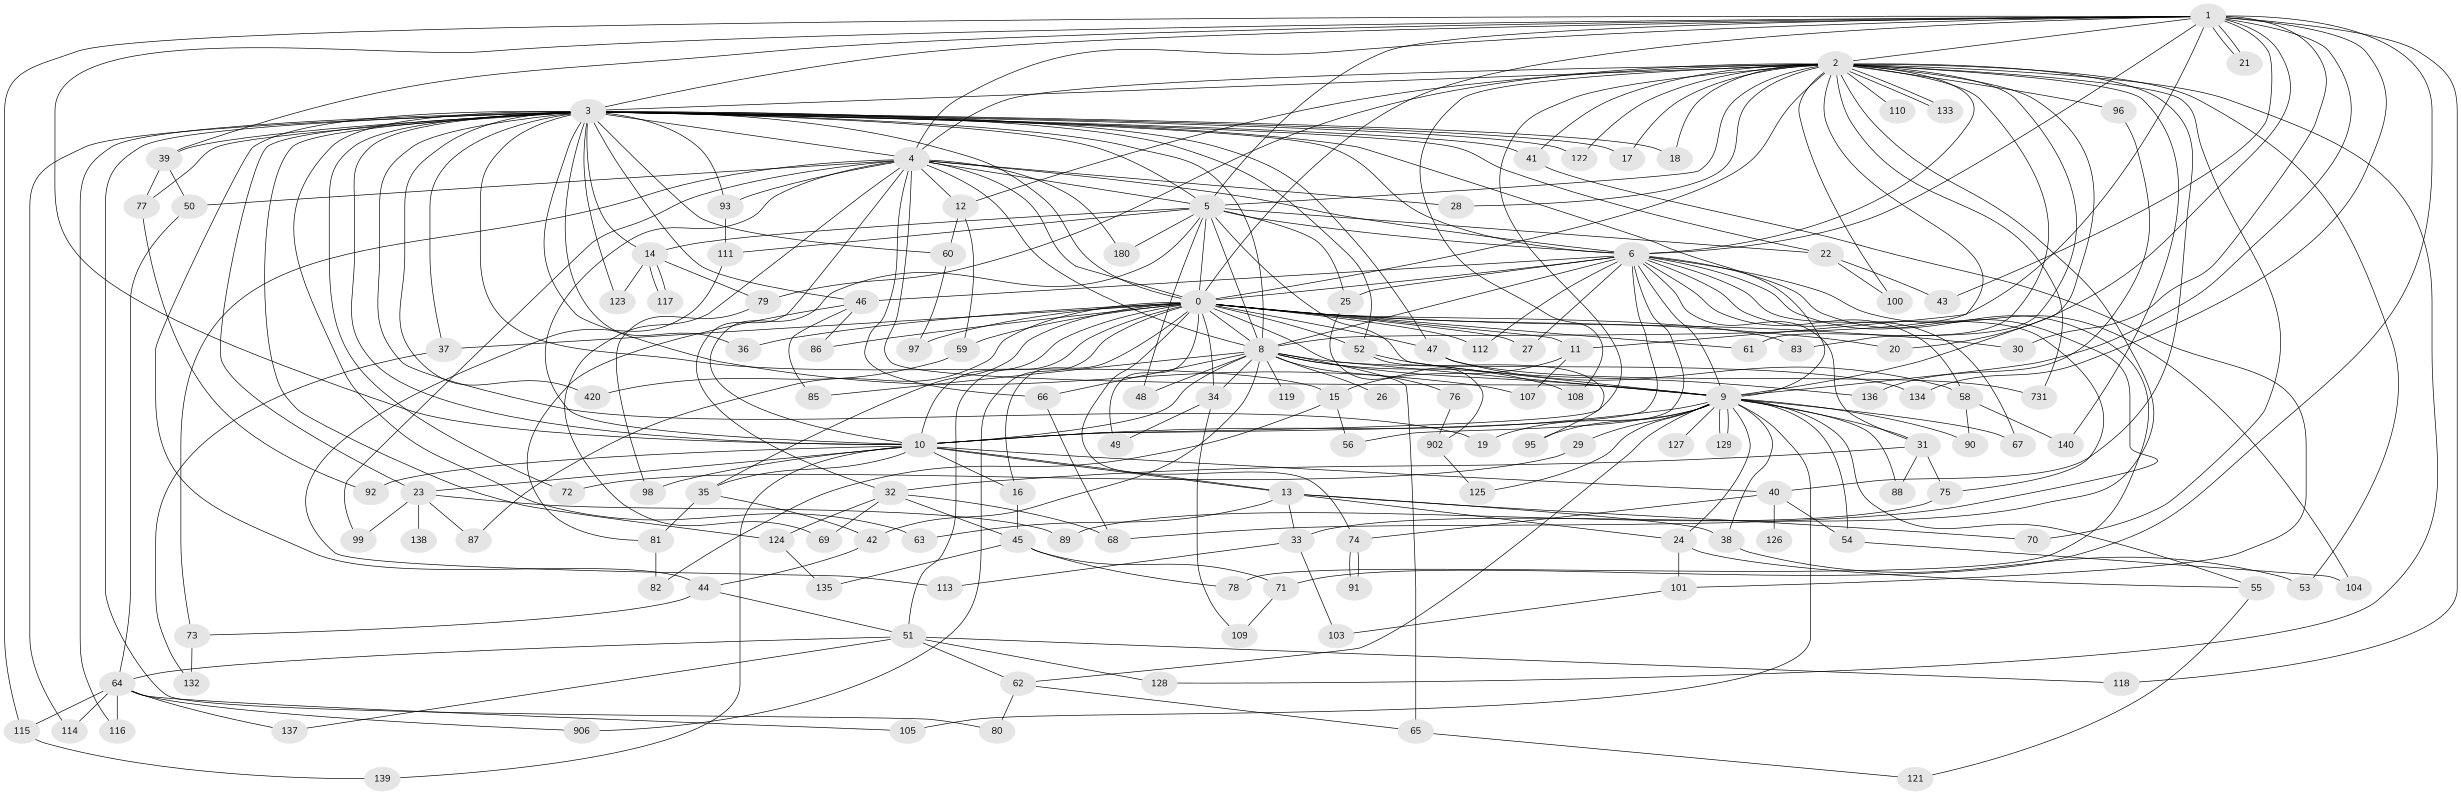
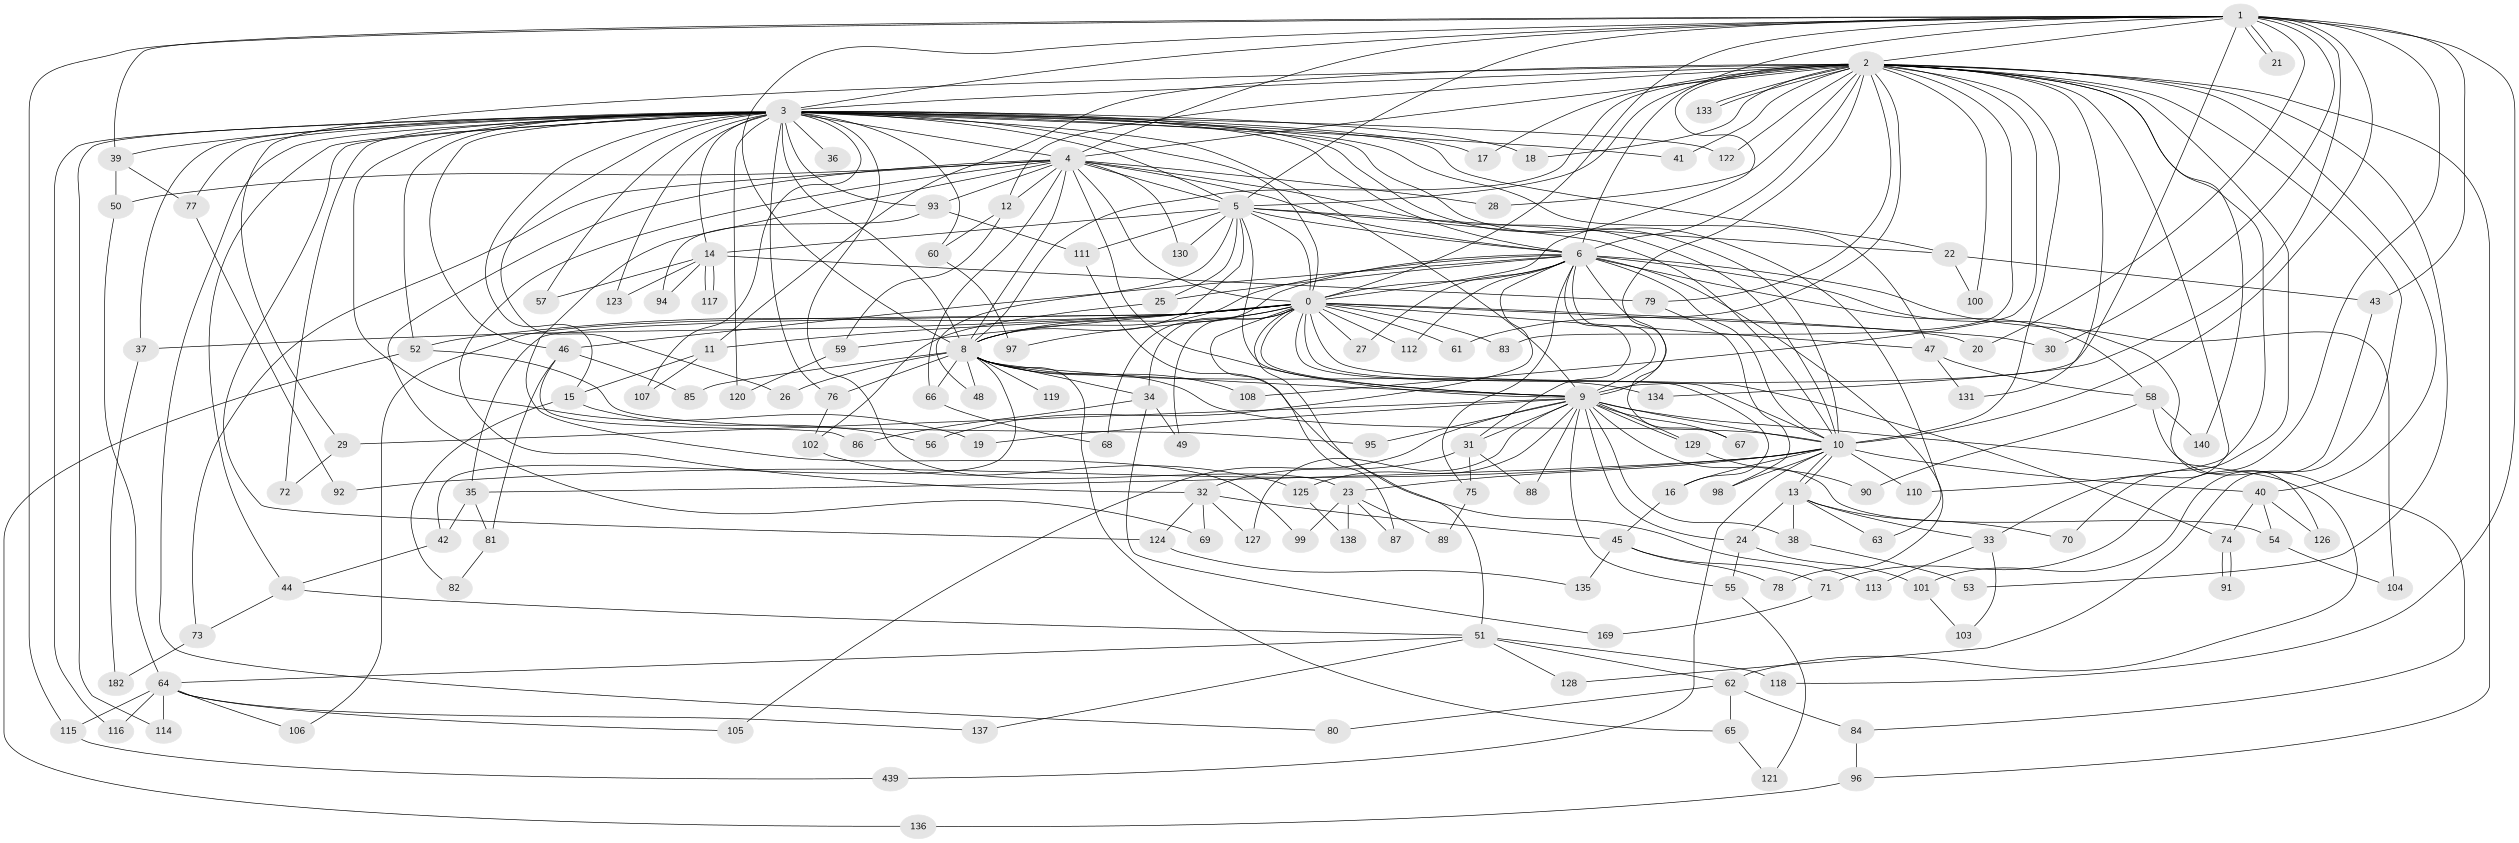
none -> (851, 90)
none -> (1450, 188)
none -> (507, 252)
(1122, 254) -> (1180, 254)
none -> (772, 269)
none -> (541, 302)
none -> (662, 302)
(864, 328) -> none
(946, 331) -> (1061, 411)
none -> (2100, 337)
(2240, 368) -> (2195, 498)
(592, 398) -> (737, 398)
(2039, 398) -> (1966, 398)
(1899, 421) -> (1779, 470)
(1435, 445) -> (810, 445)
none -> (1876, 469)
(1005, 508) -> (1228, 517)
none -> (1328, 520)
(1240, 636) -> (1605, 636)
(191, 684) -> (116, 684)
(582, 731) -> (297, 731)
none -> (1856, 731)
(382, 779) -> (890, 779)
